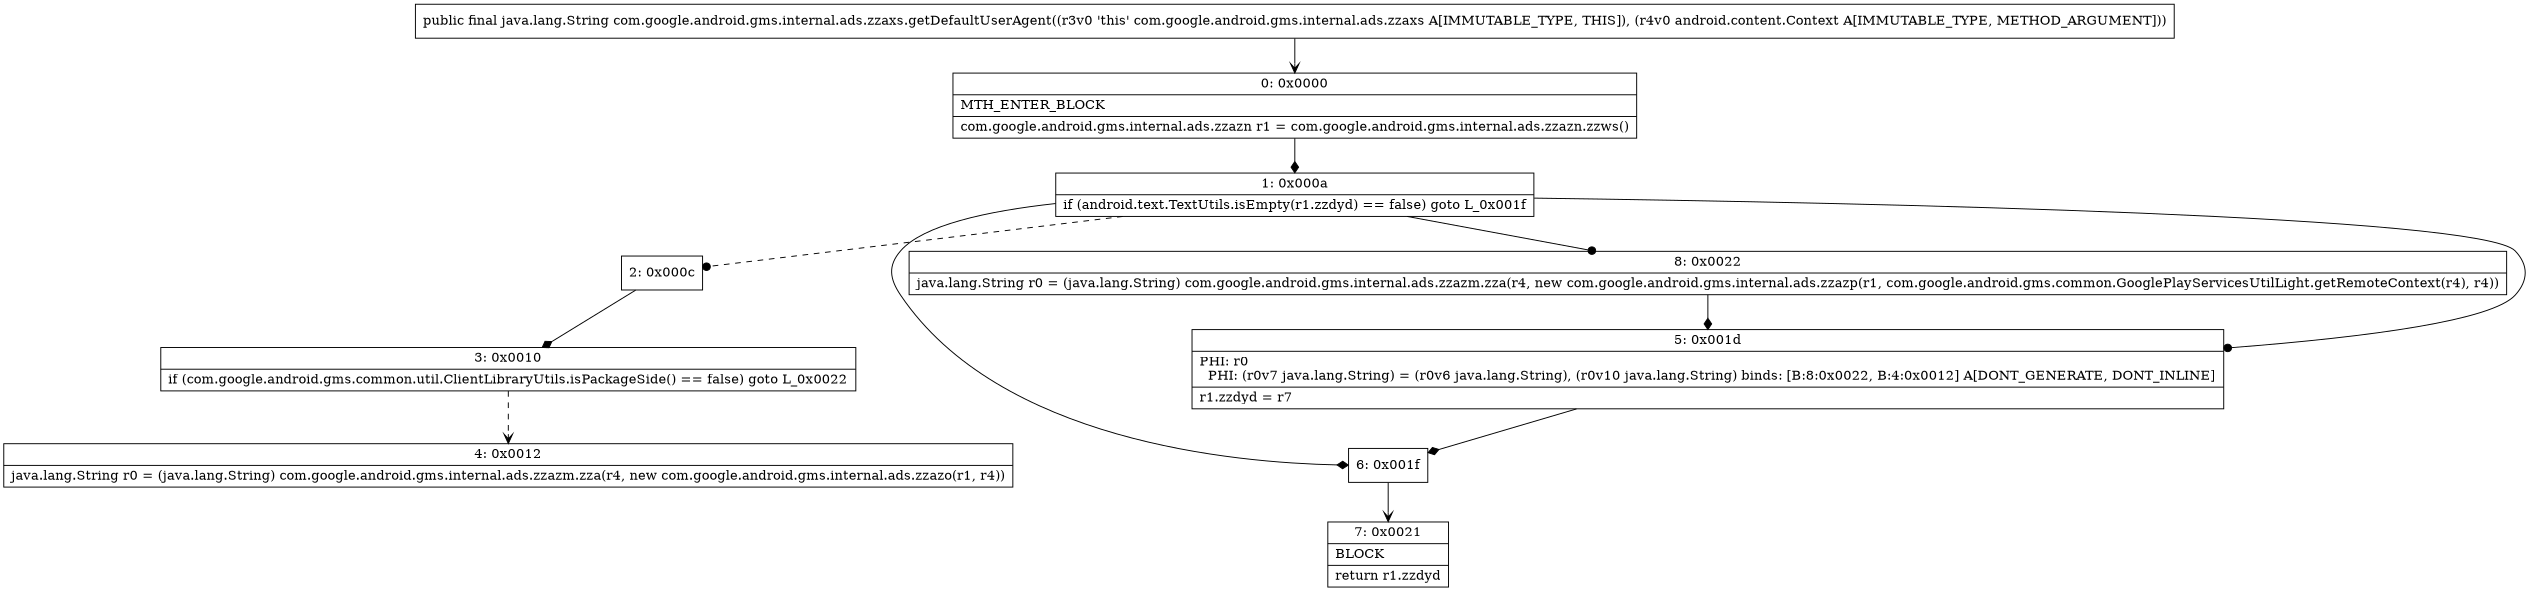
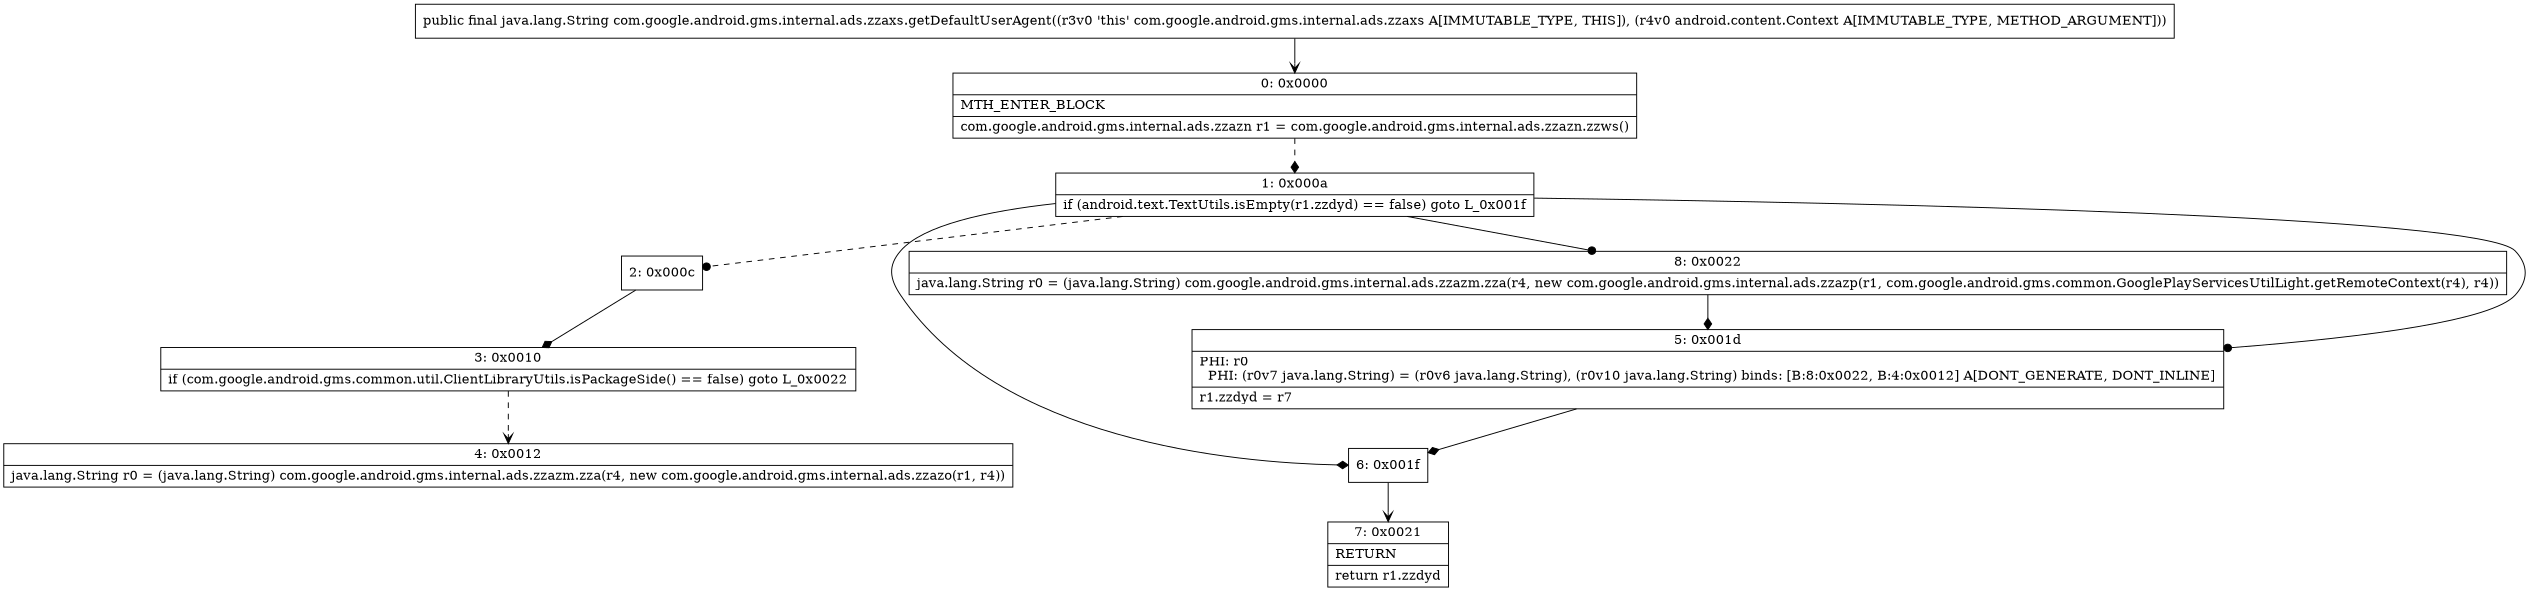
(1295, 150) -> (1295, 150)
(1360, 554) -> (1366, 554)
